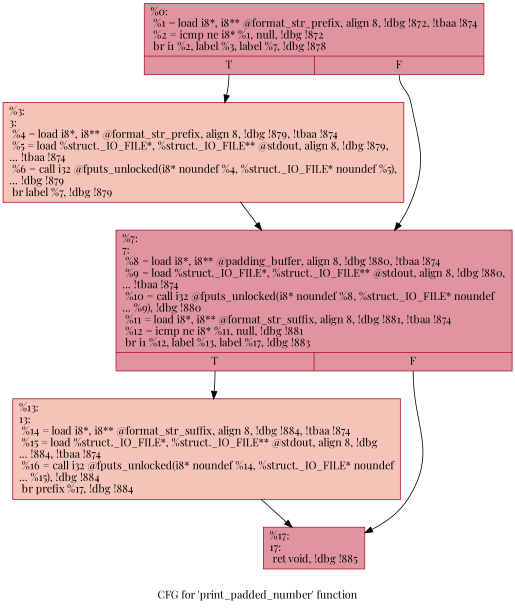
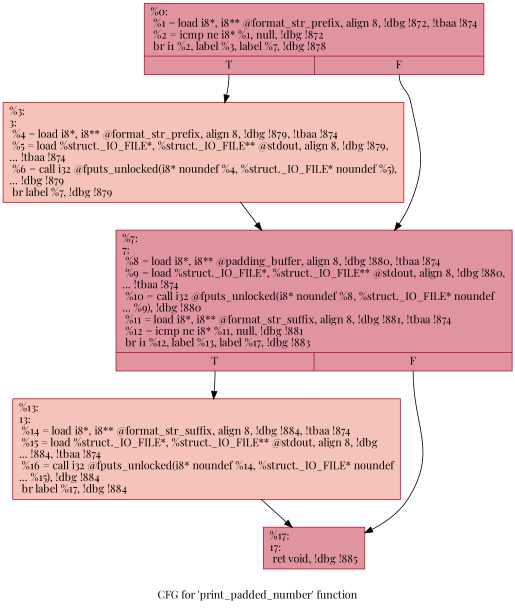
(76, 489) -> (73, 489)
